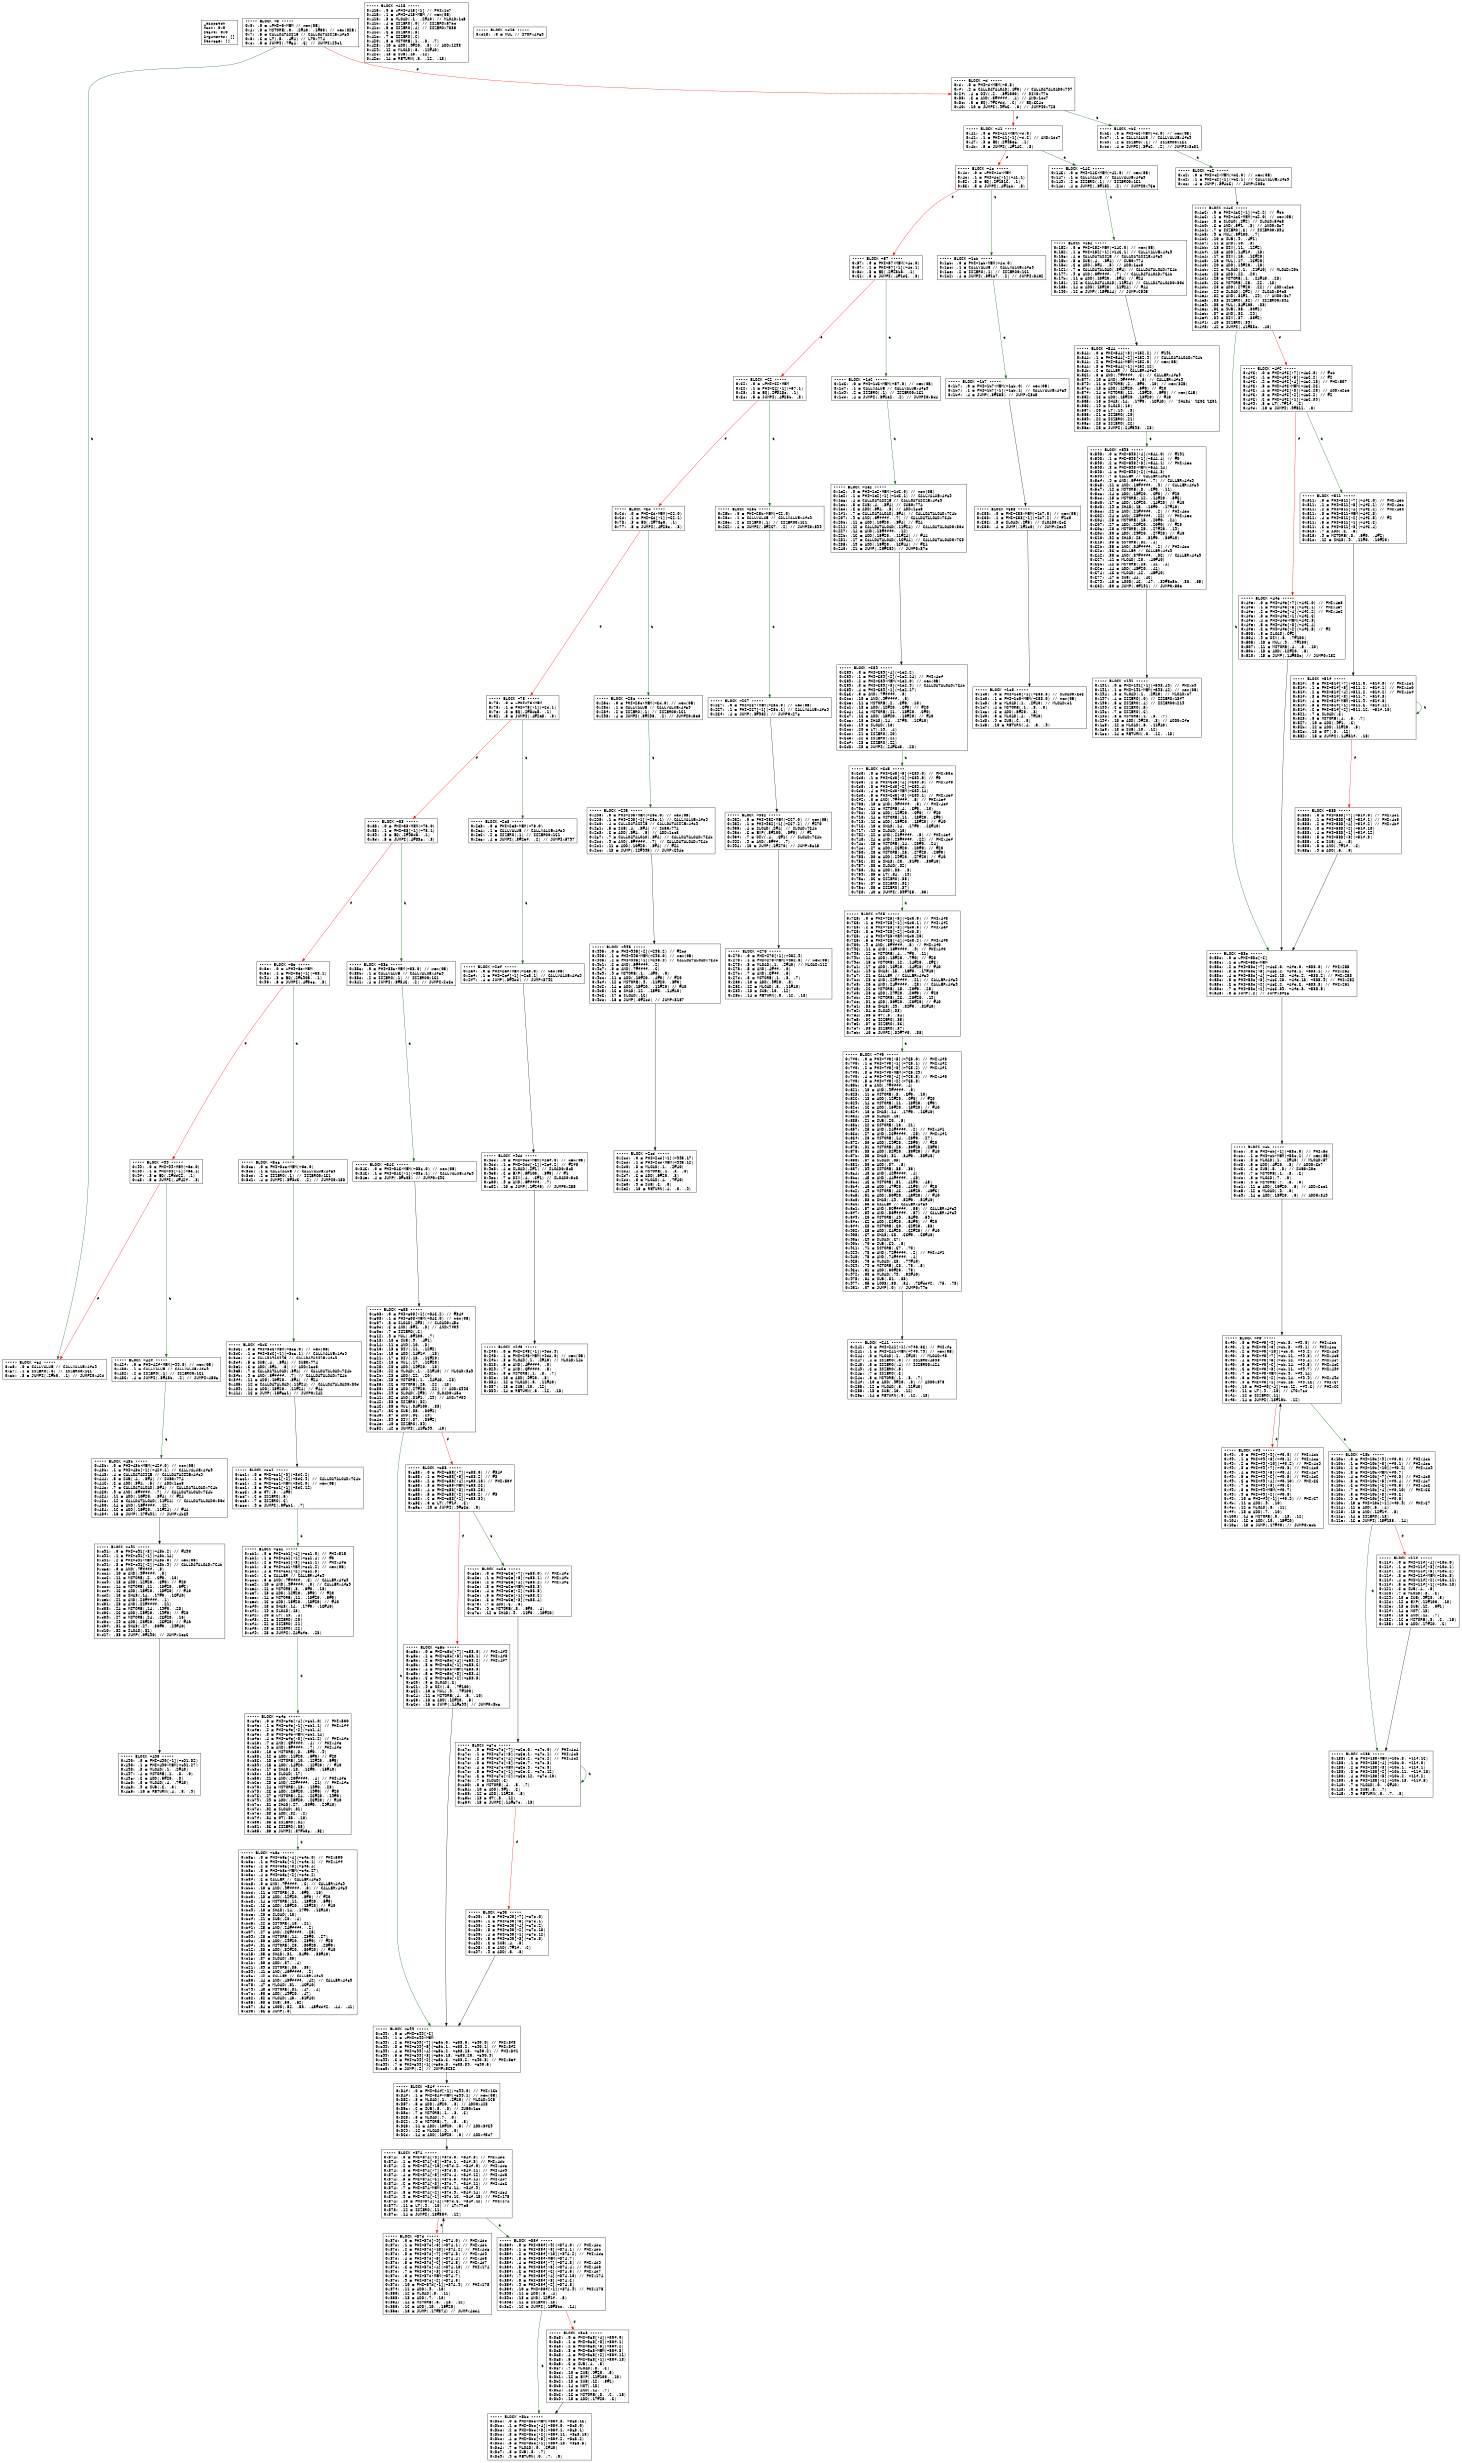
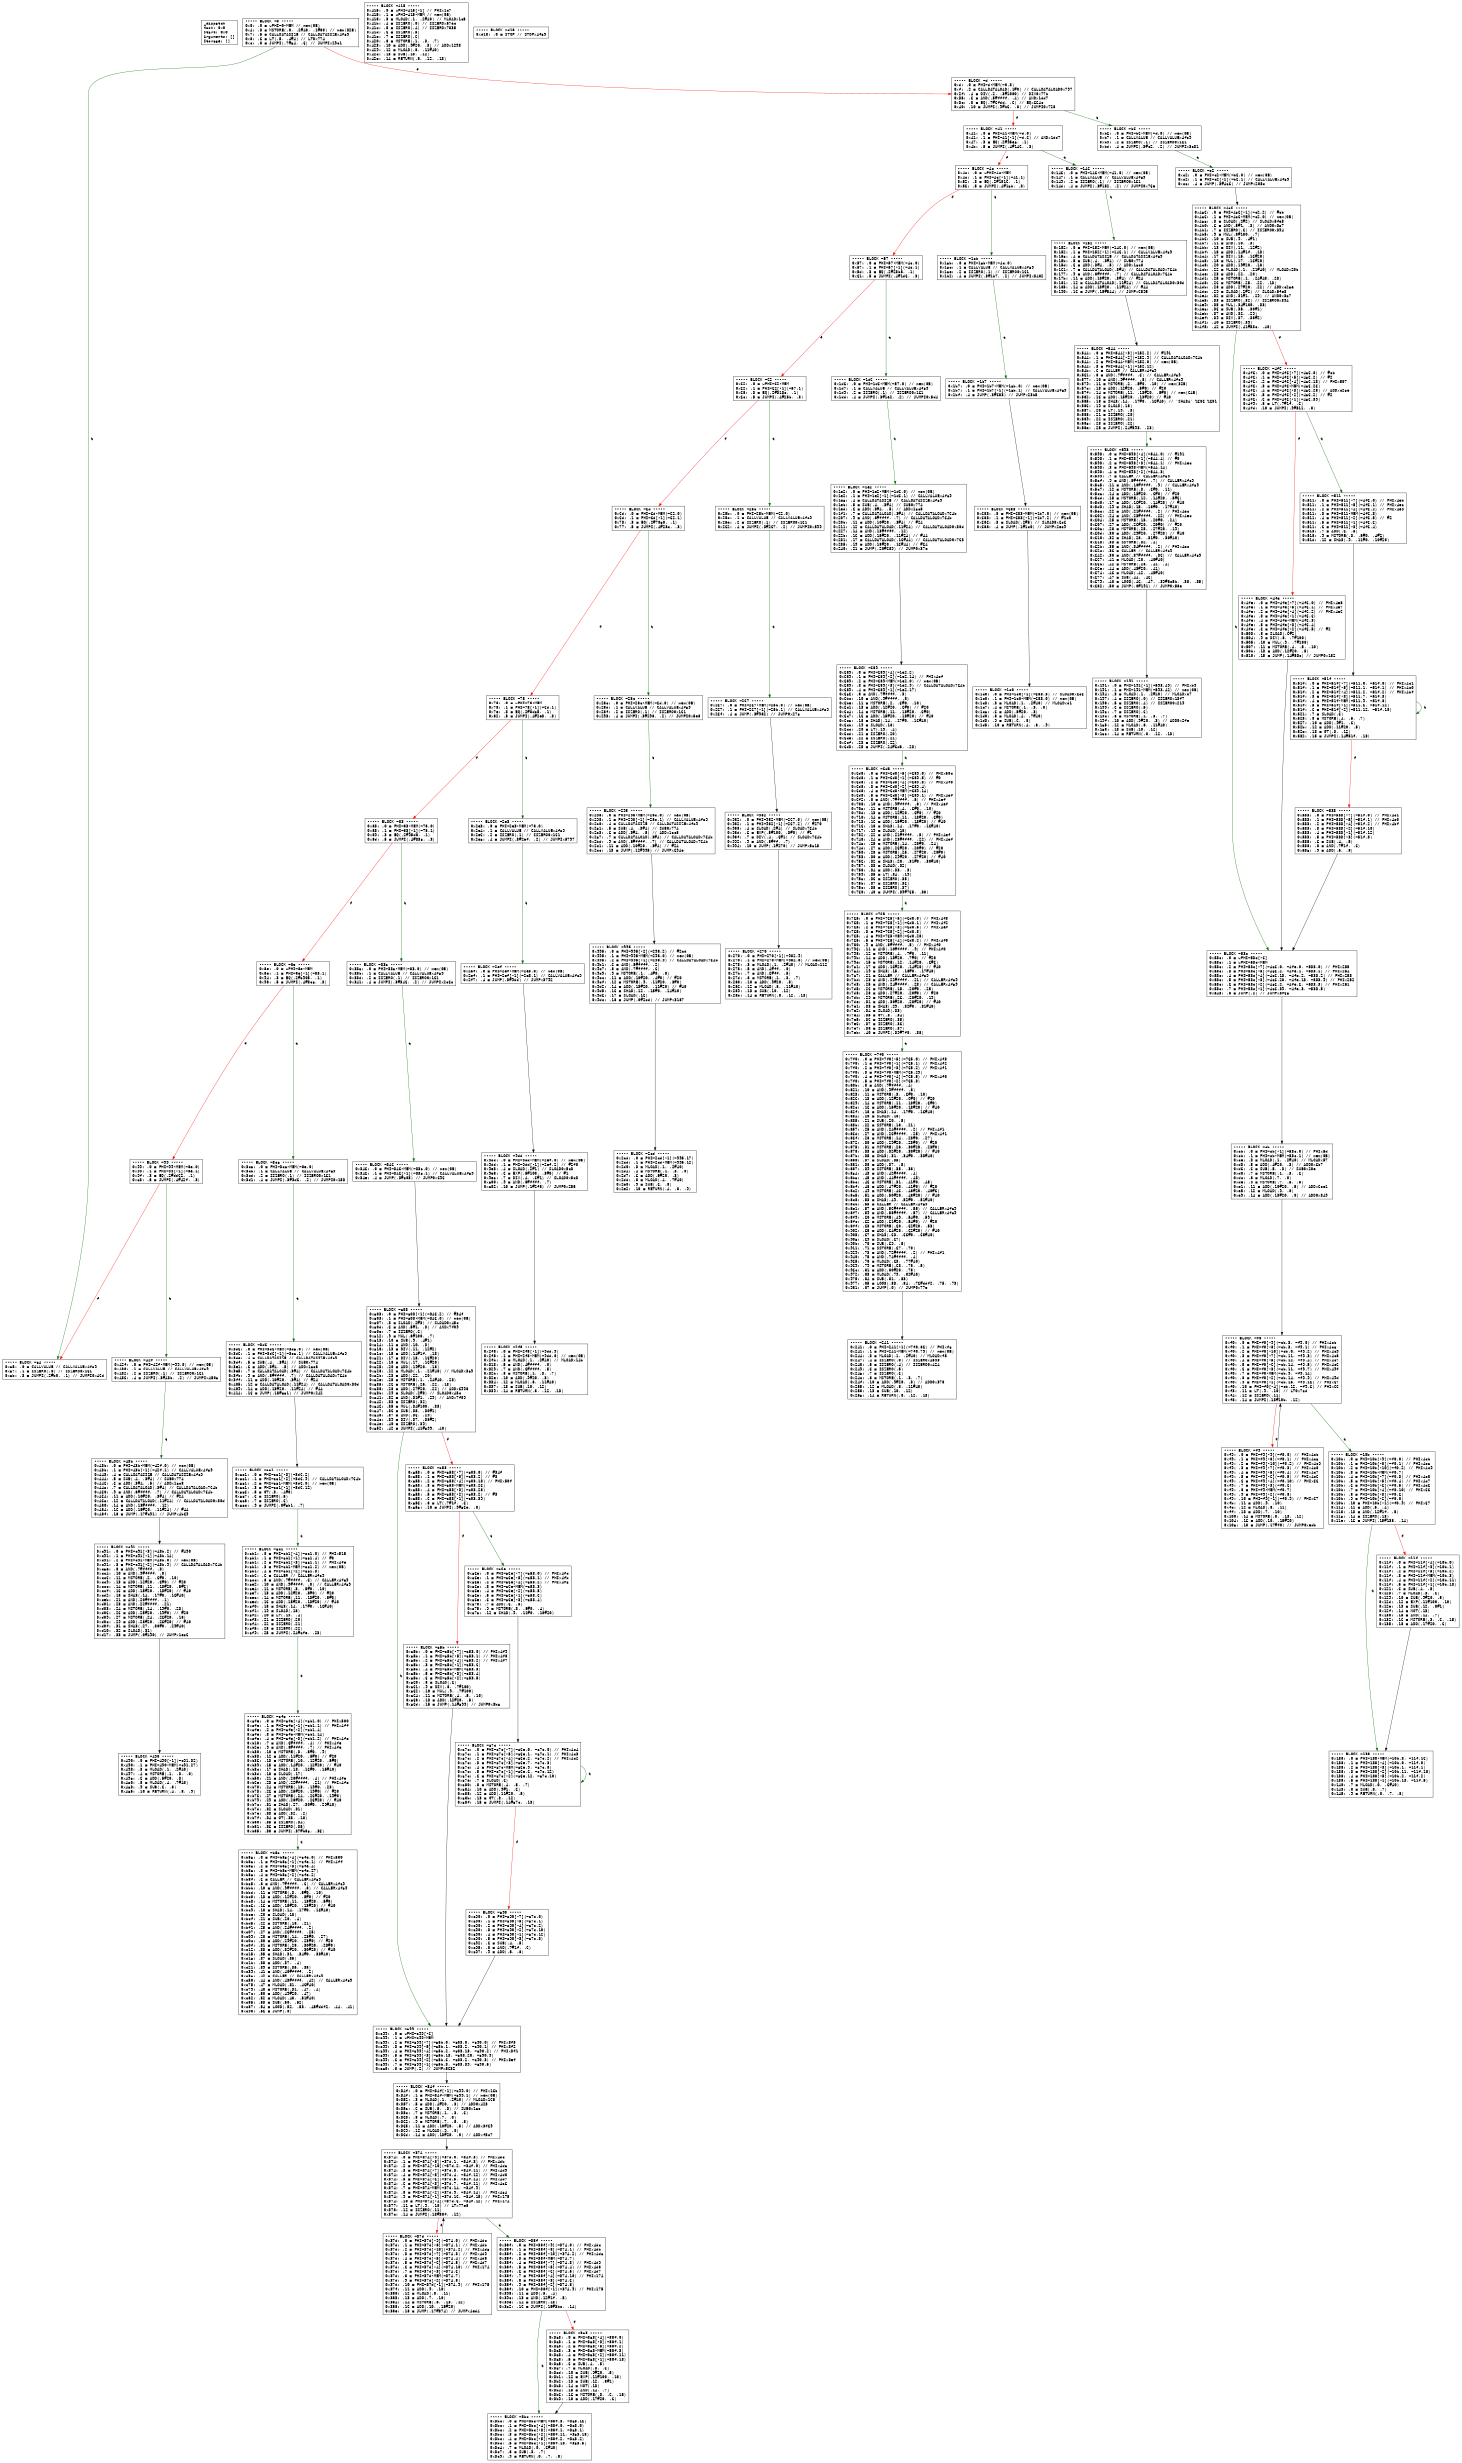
(510, 33) -> (511, 33)
